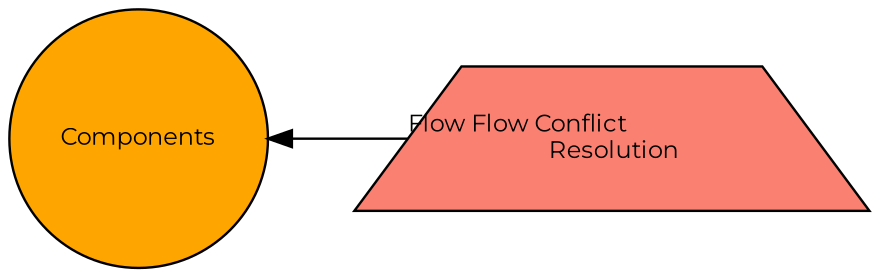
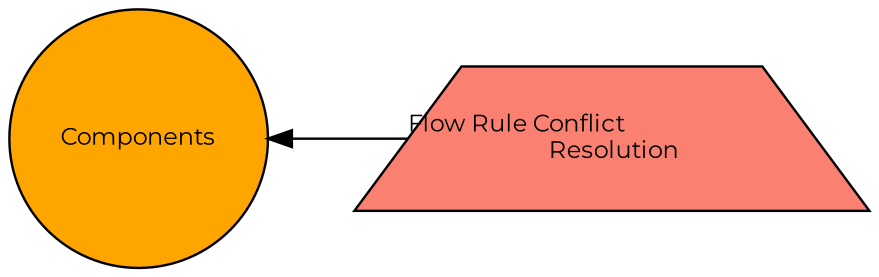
(612, 139) -> (612, 139)
